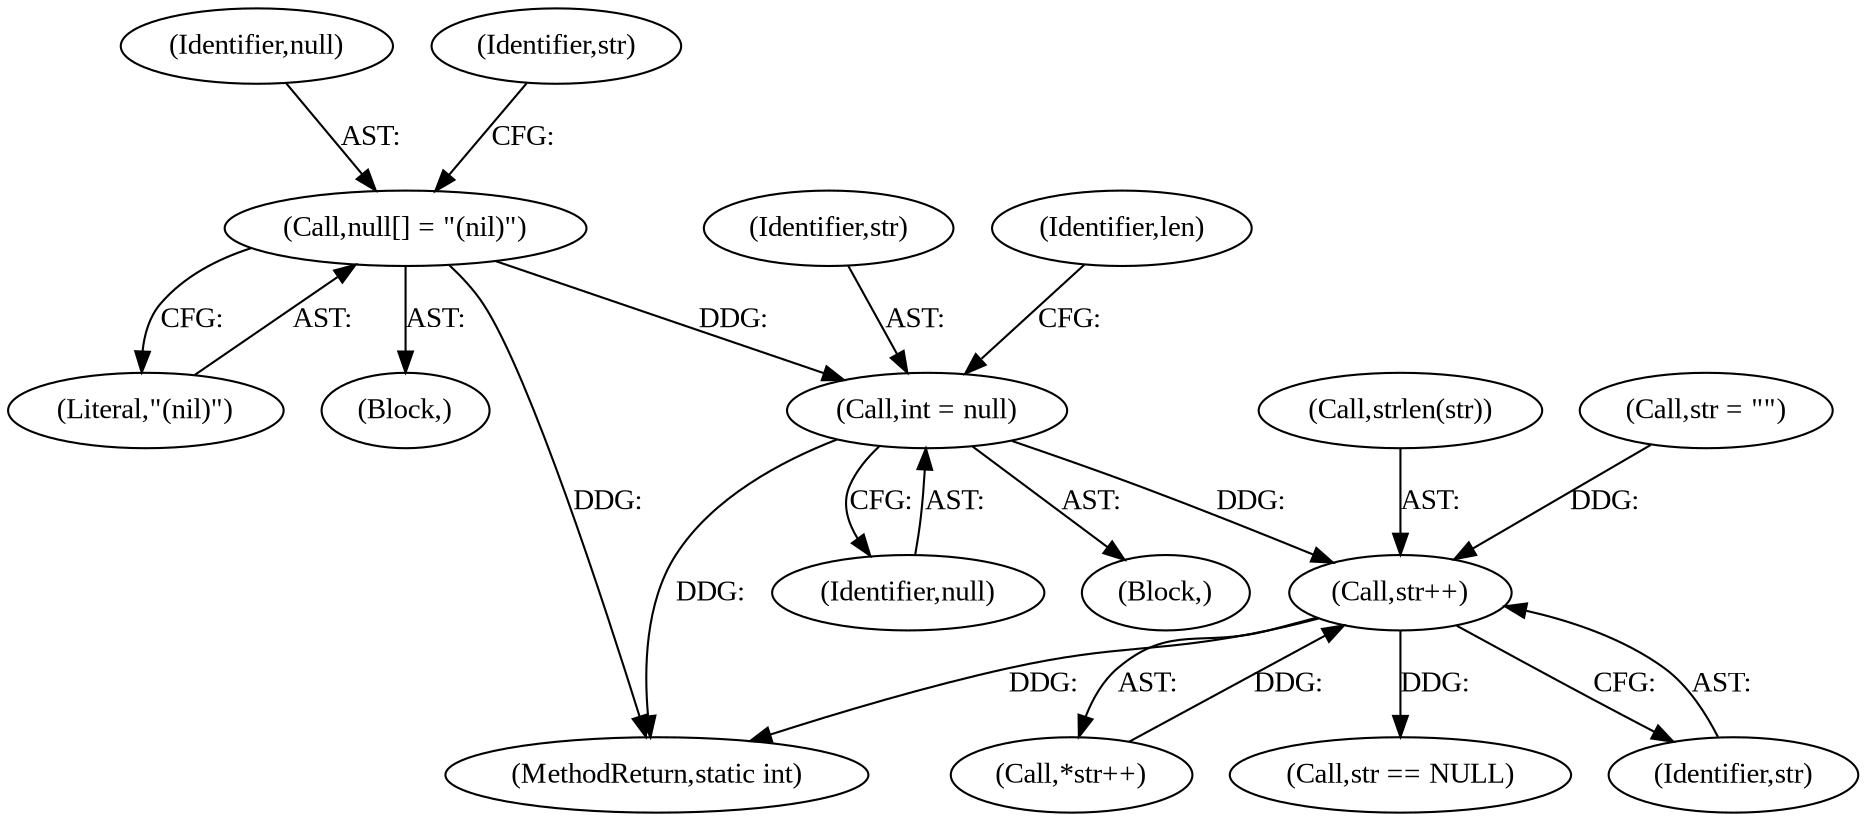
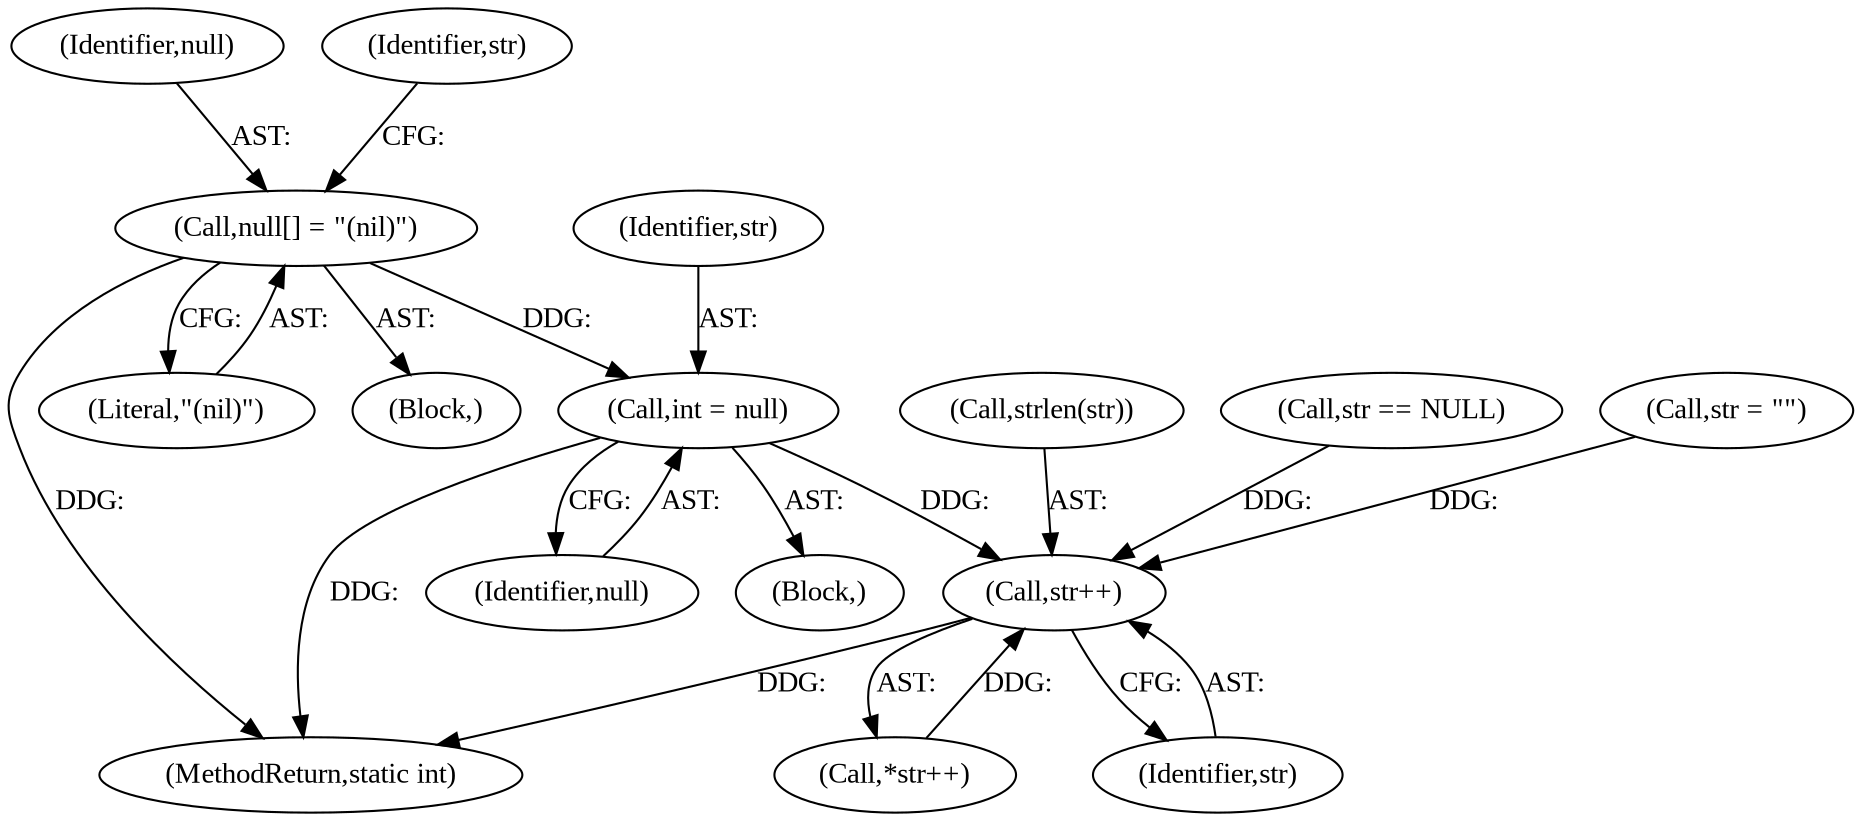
(1122, 228) -> none
(1400, 673) -> (1230, 498)
